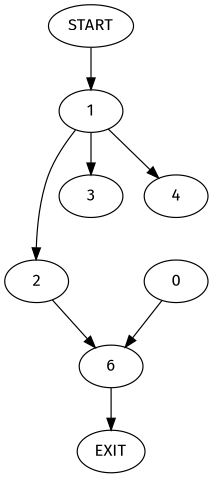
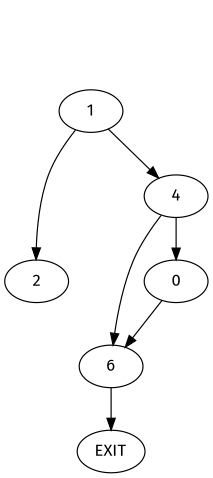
(91, 26) -> none
(91, 196) -> none
none -> (176, 233)
(70, 319) -> (129, 271)
